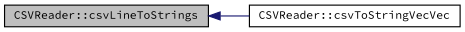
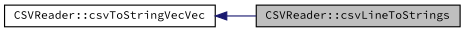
(235, 16) -> (241, 16)
